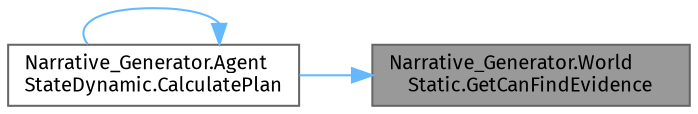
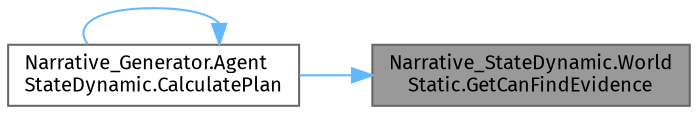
(531, 75) -> (531, 75)
